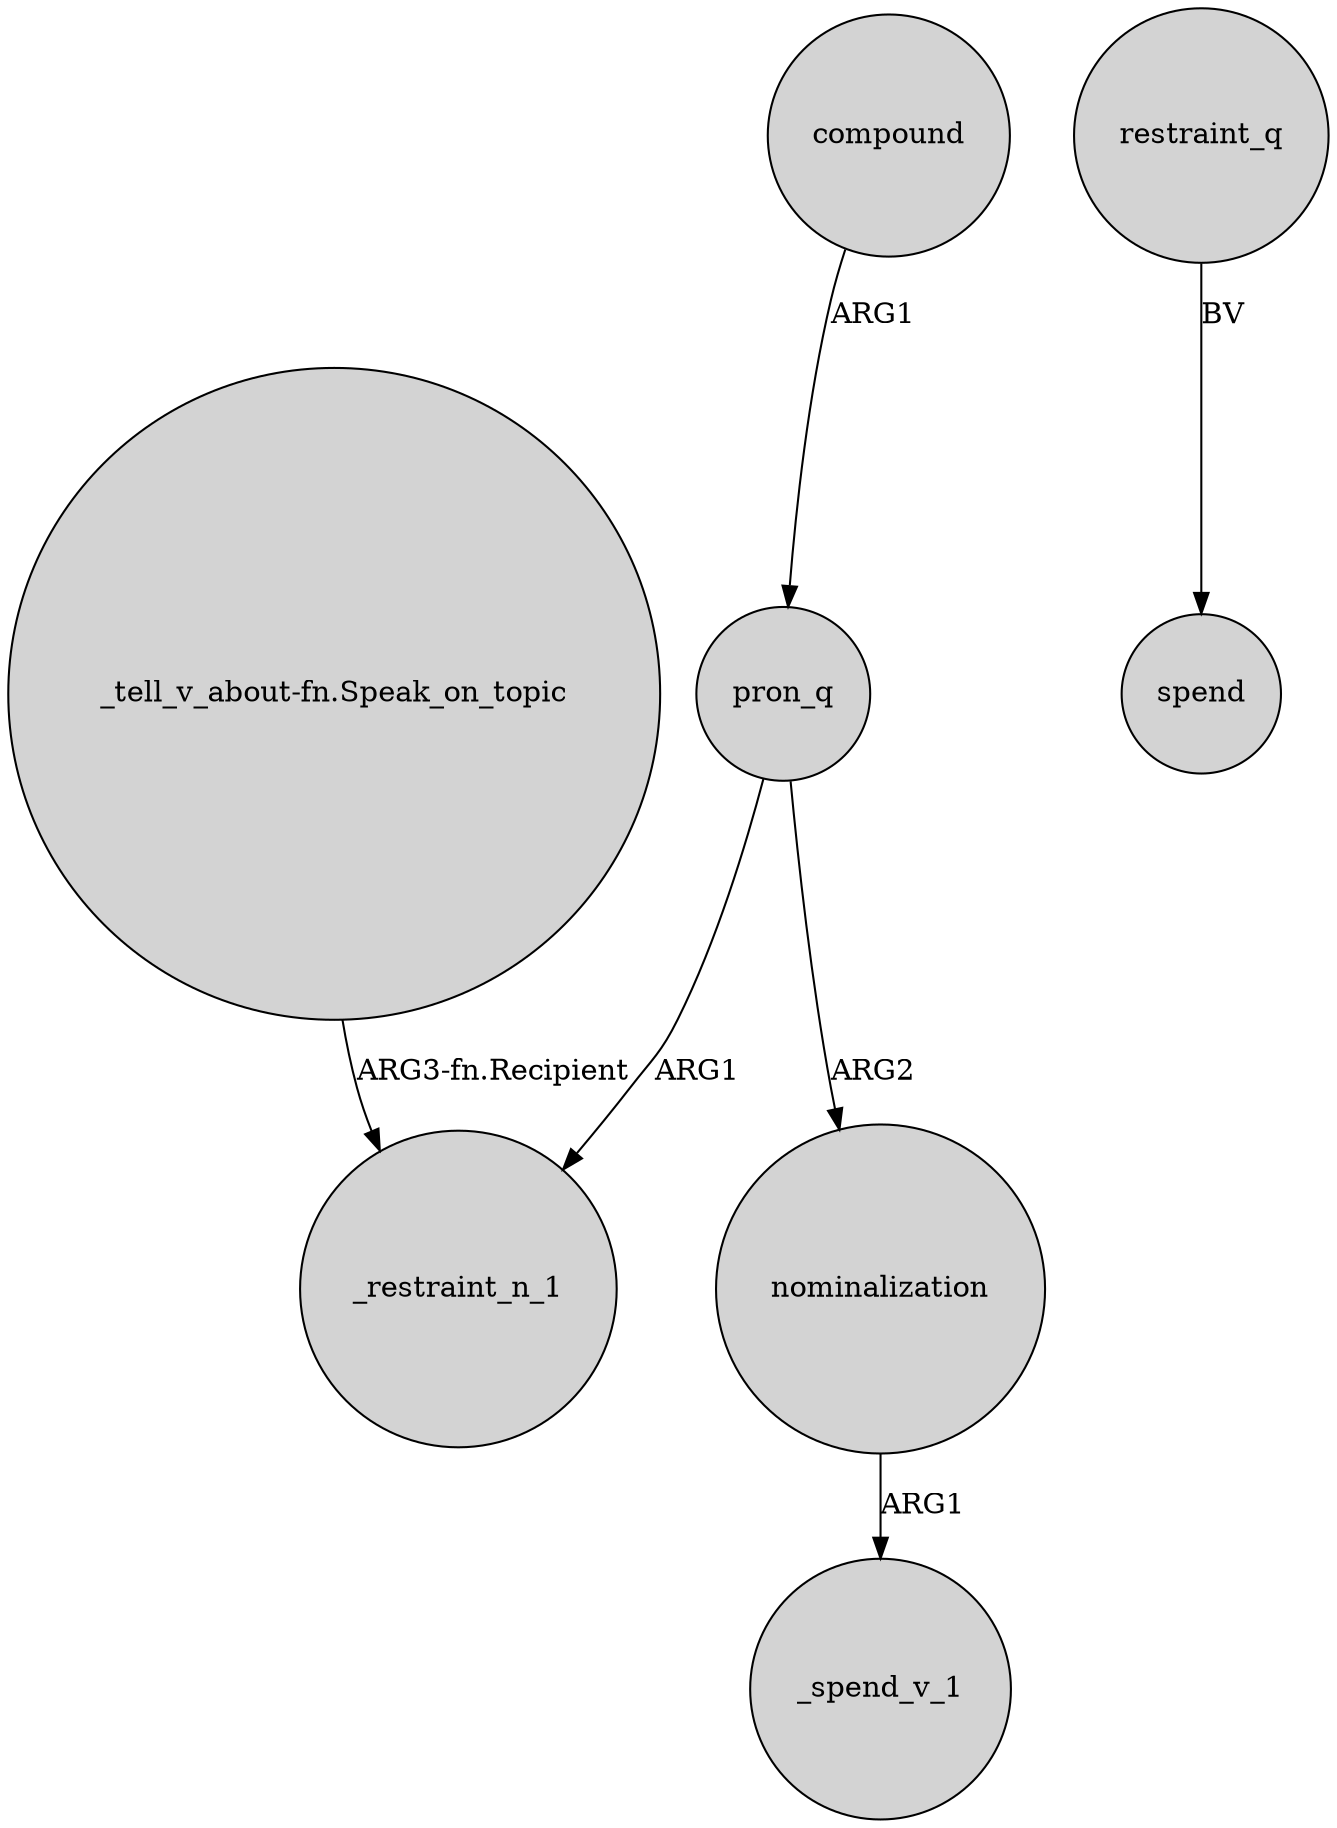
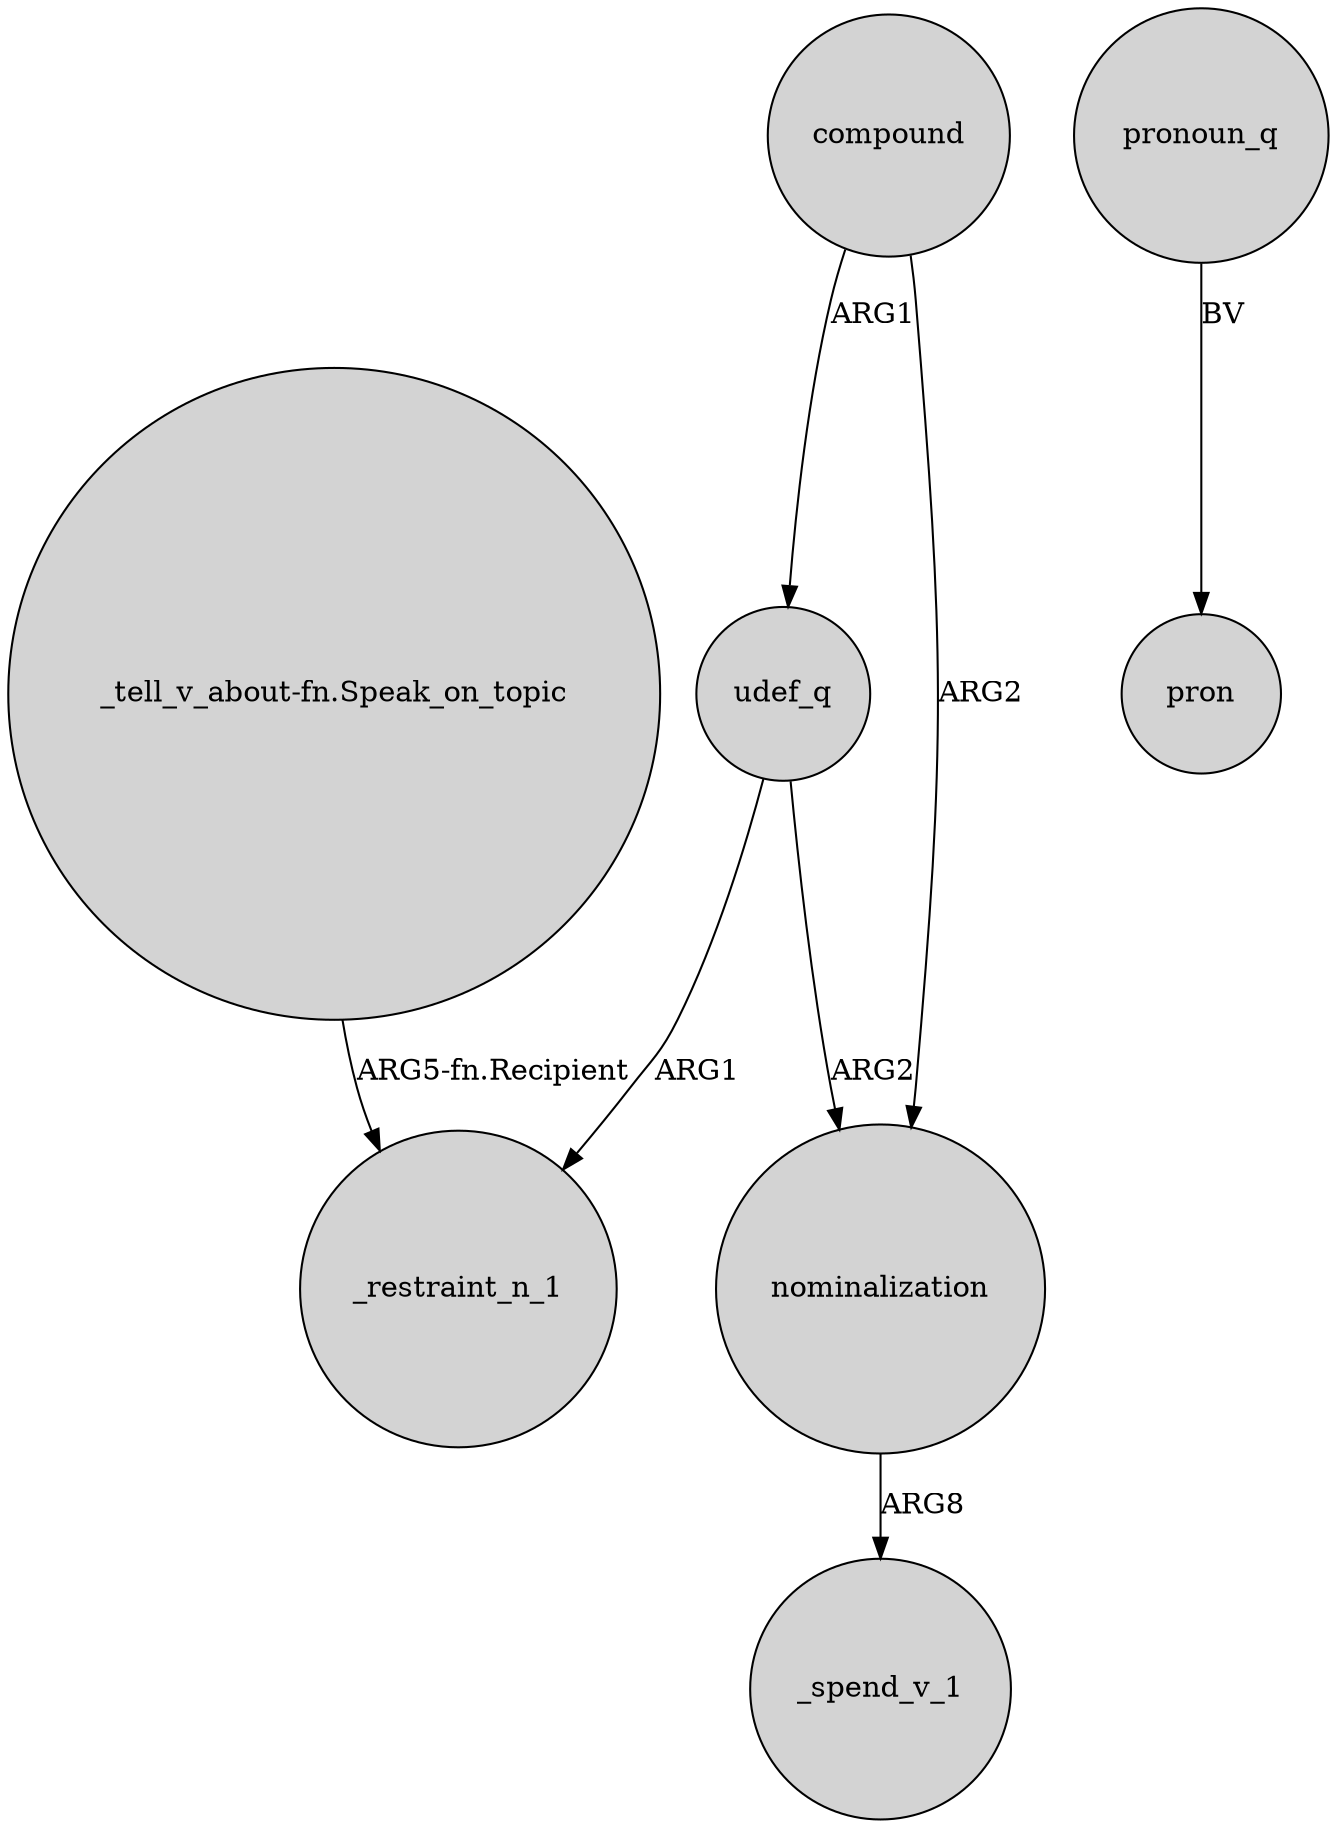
(1201, 136) -> (1201, 136)
none -> (938, 681)
(783, 694) -> (783, 694)
(1201, 694) -> (1201, 694)
(494, 1072) -> (494, 1072)
(923, 1506) -> (923, 1506)
